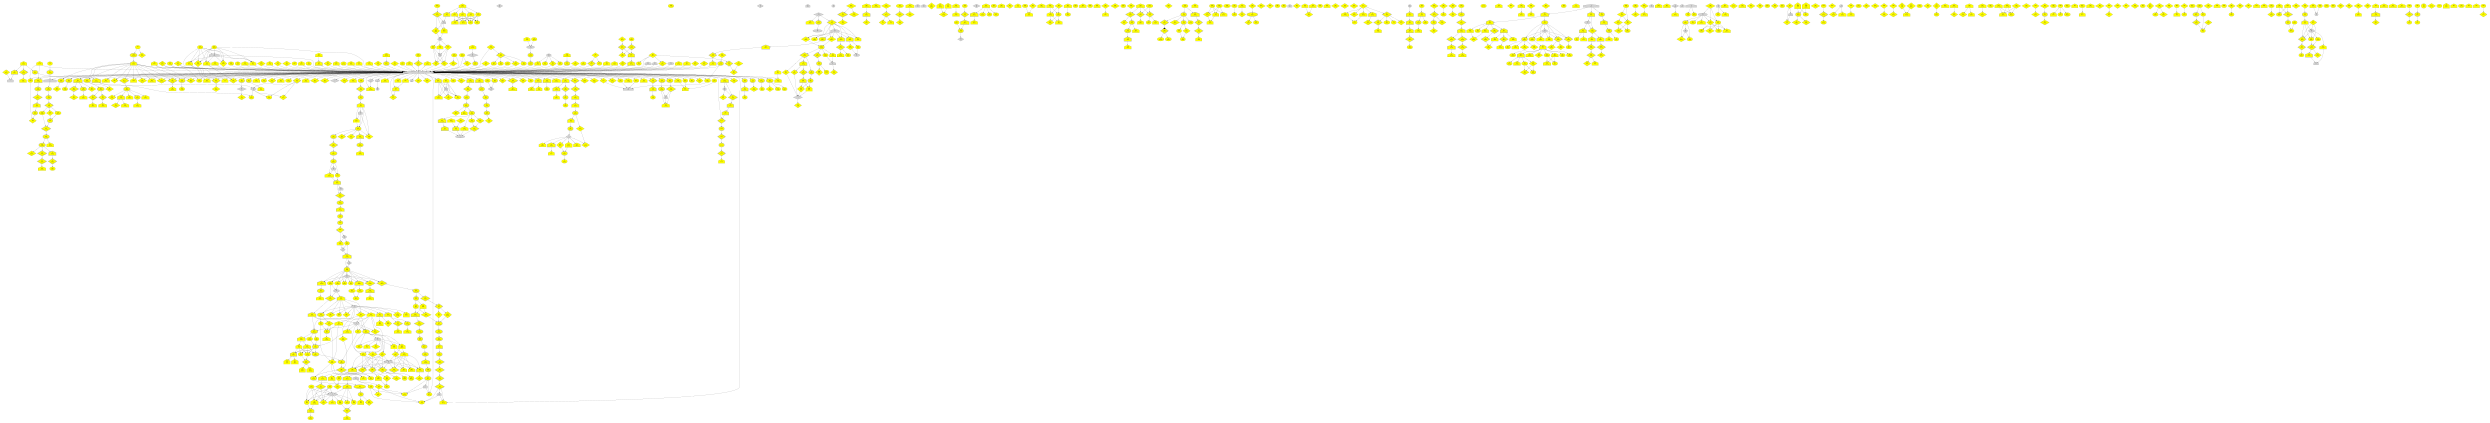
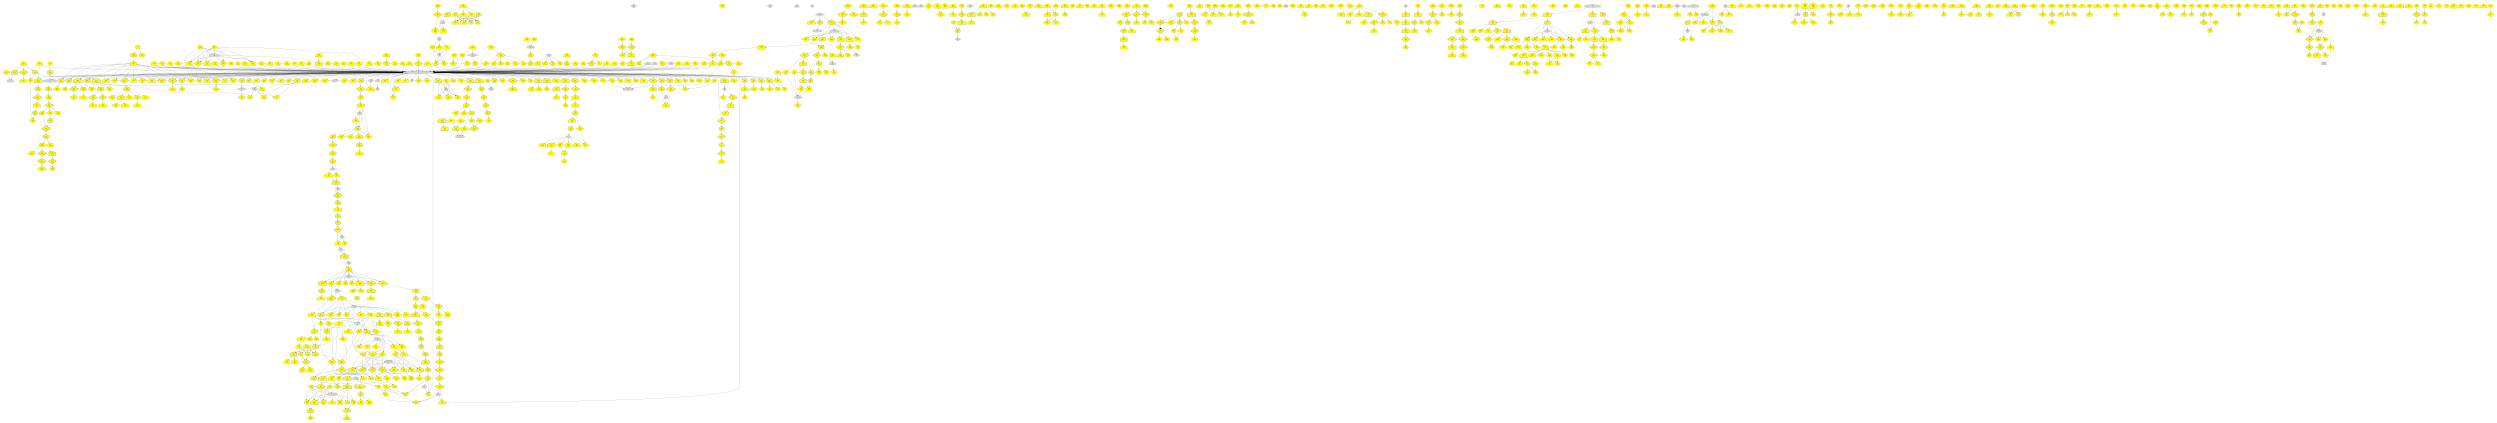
(1106, 6) -> (1102, 6)
(448, 47) -> (447, 47)
(685, 89) -> (685, 89)
